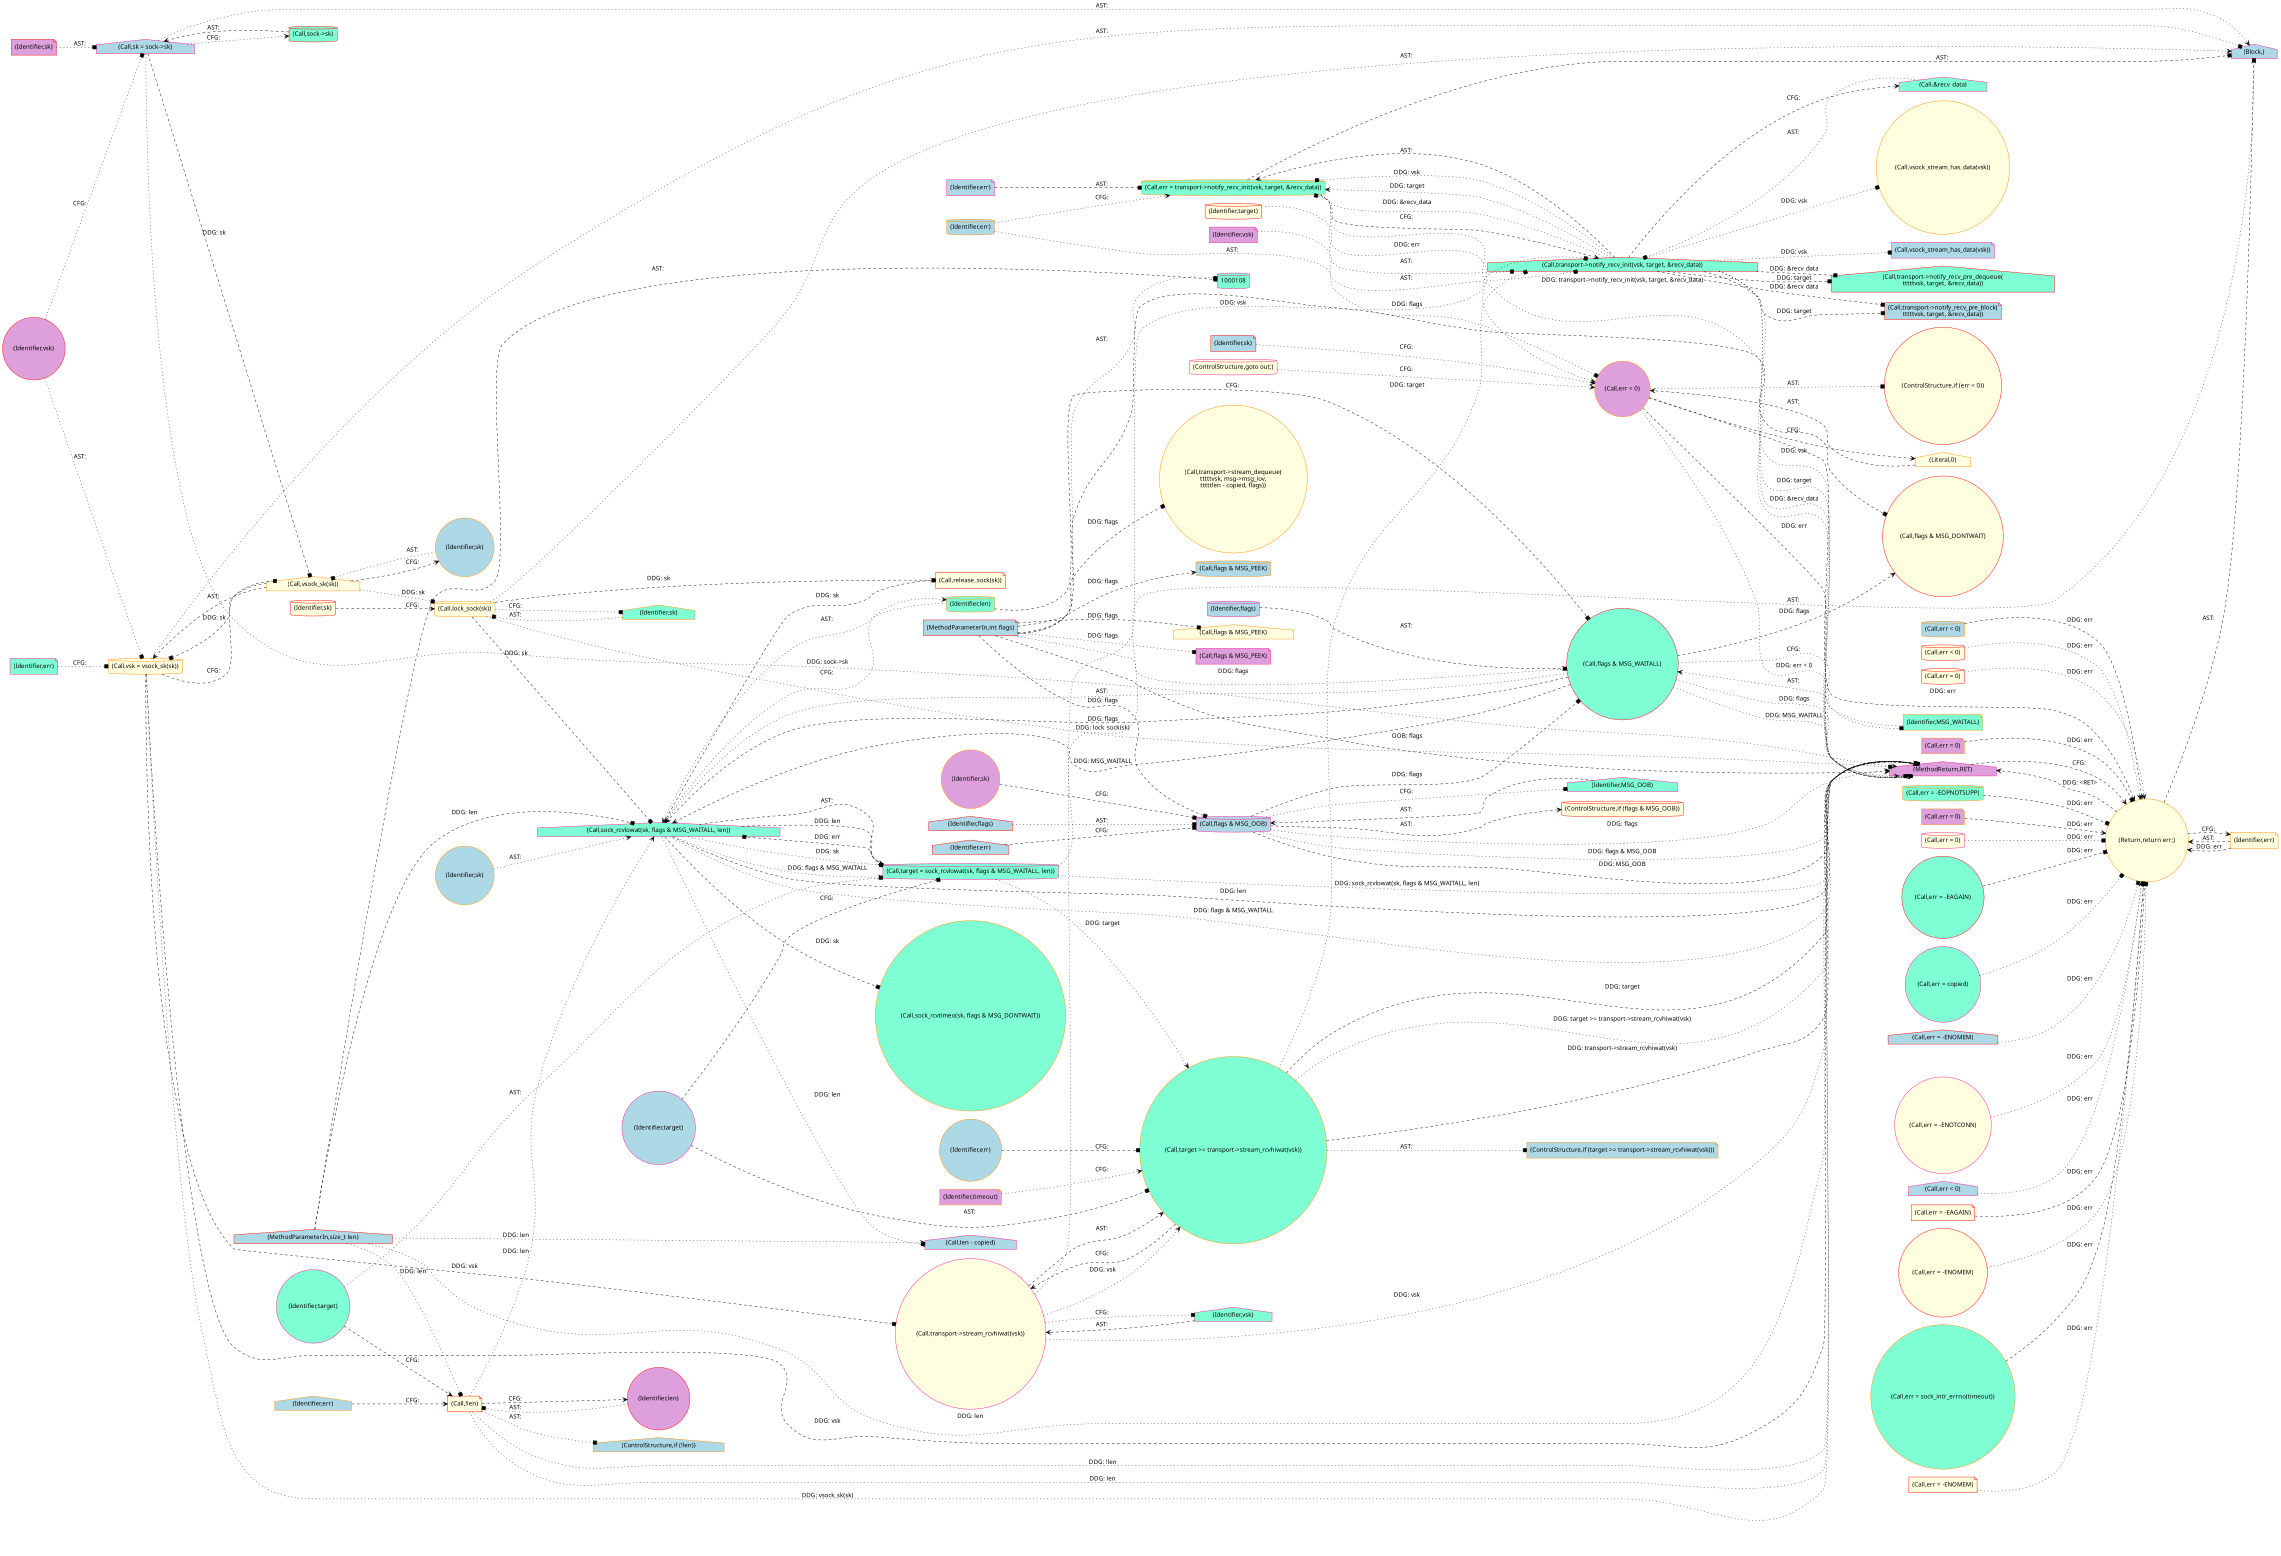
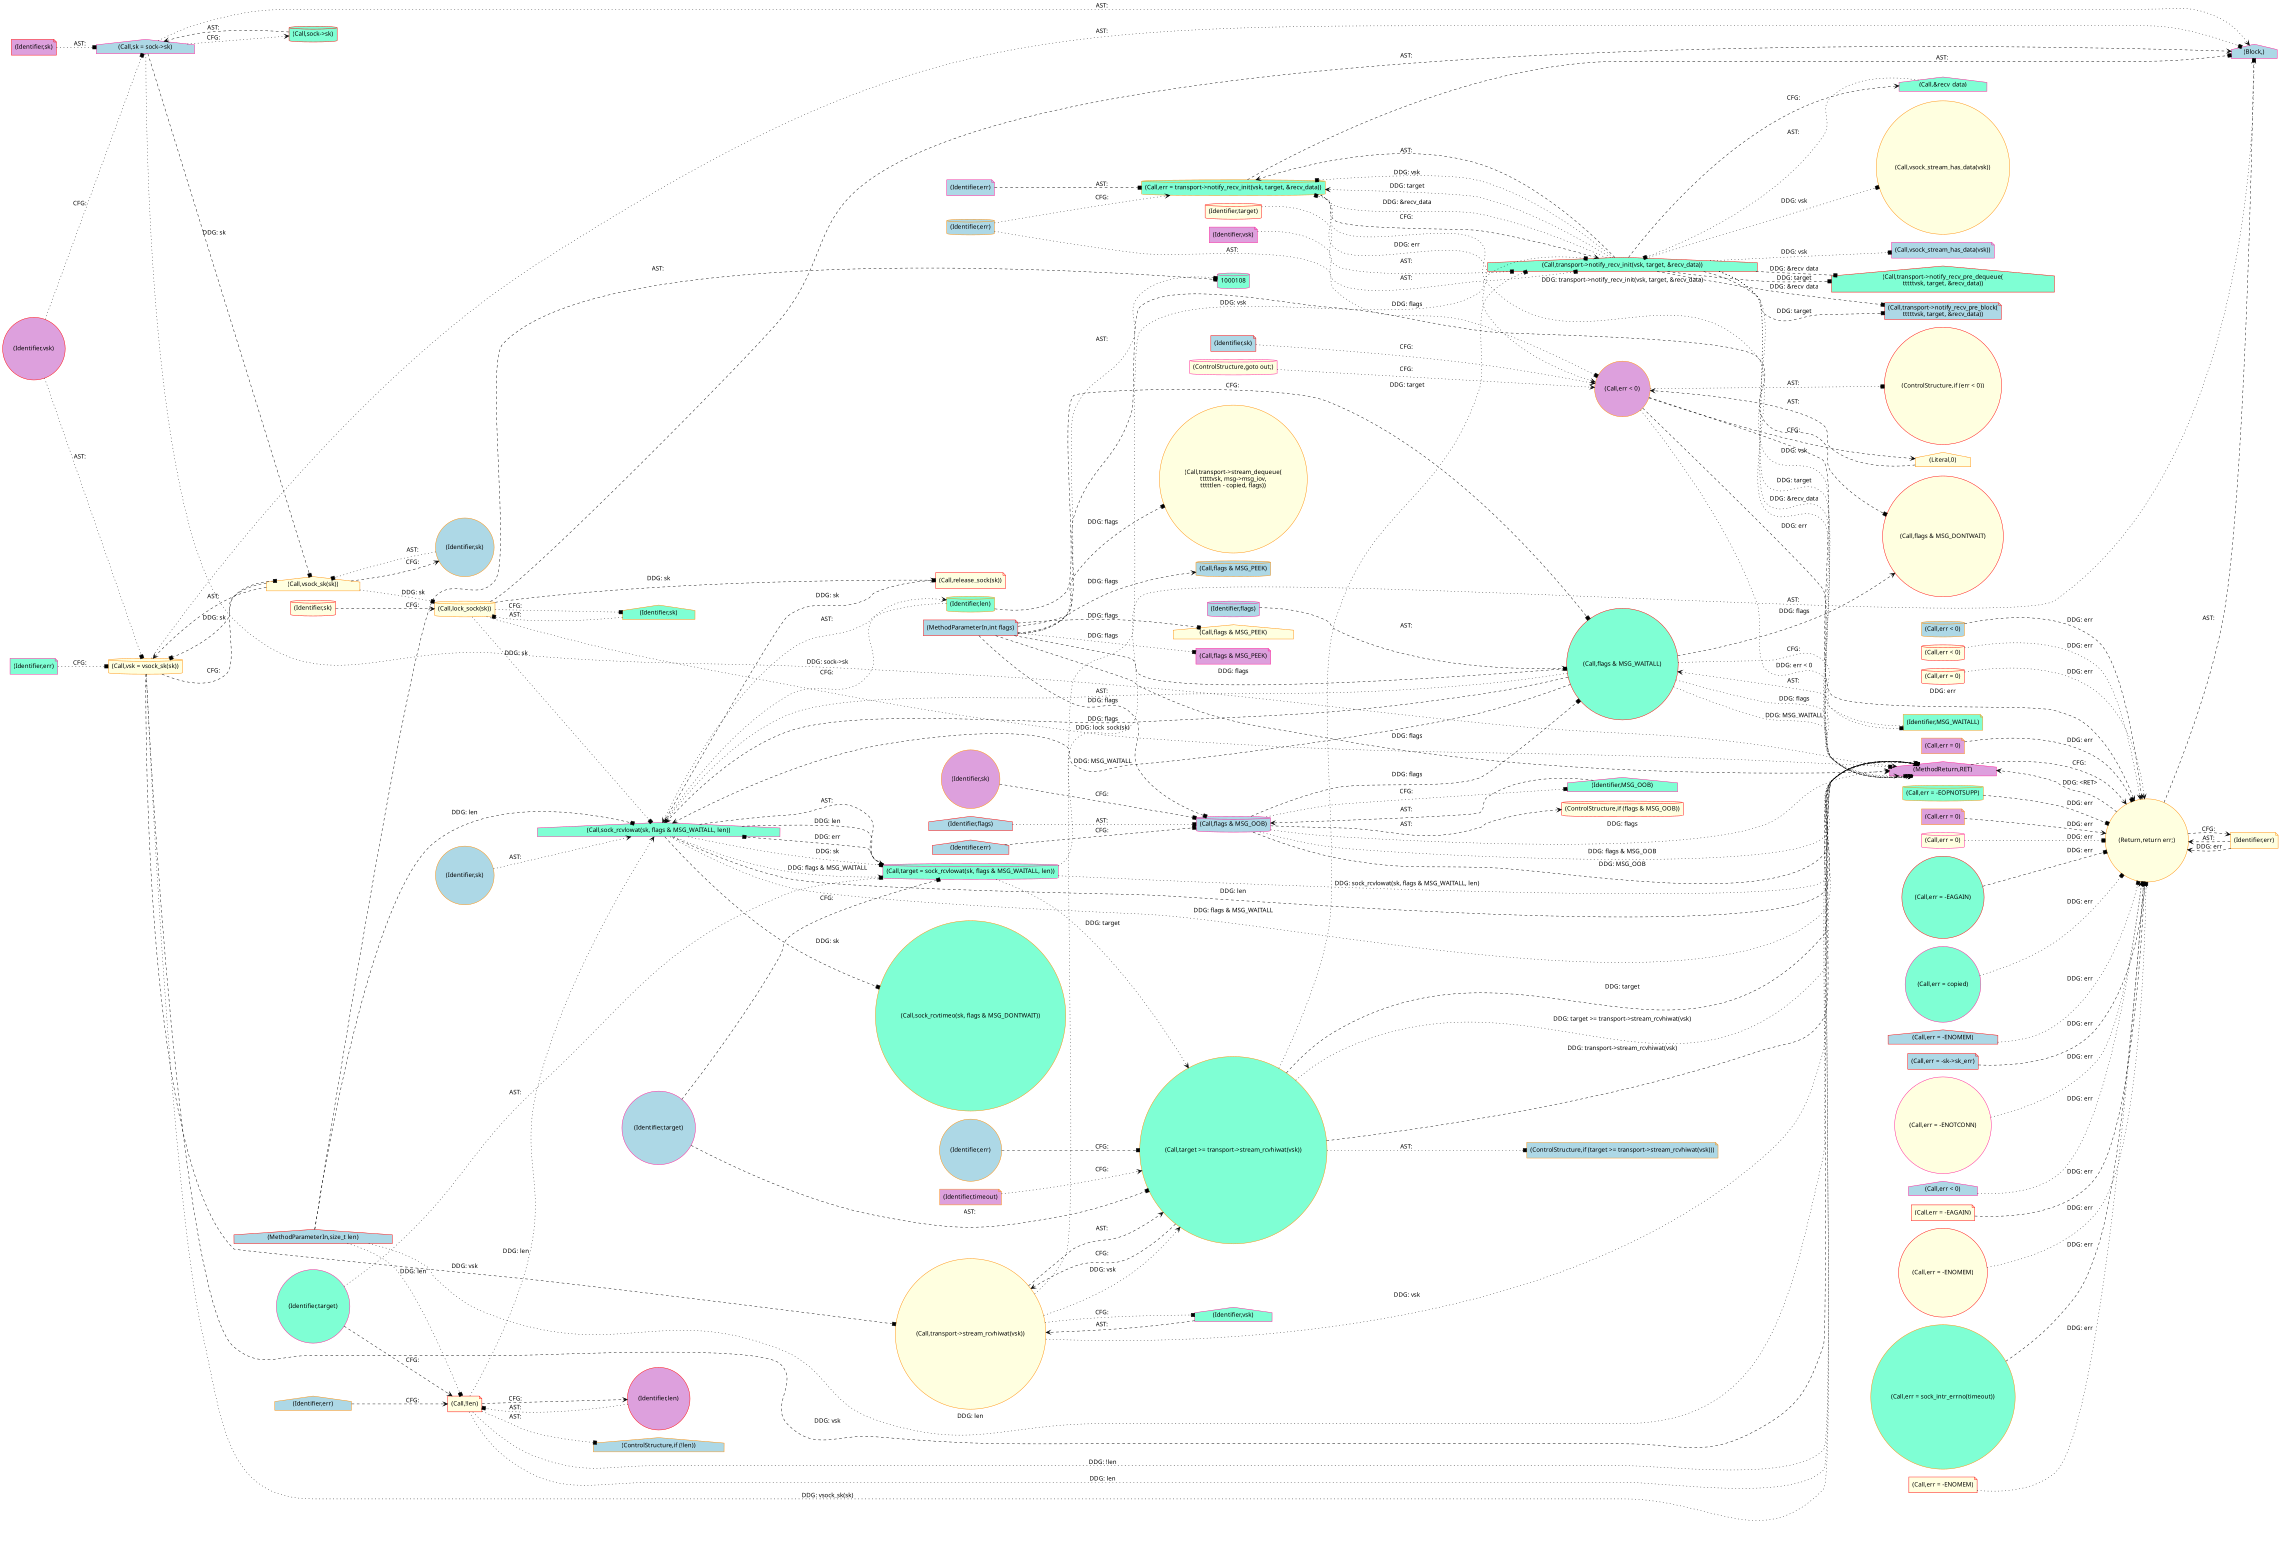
(1255, 80) -> (1255, 80)
(1282, 684) -> (1282, 684)
(560, 718) -> (560, 718)
(1407, 736) -> (1407, 736)
none -> (1943, 1061)
(971, 1243) -> none
(971, 1334) -> (971, 1334)
